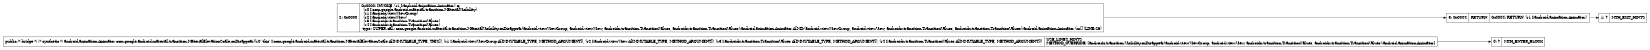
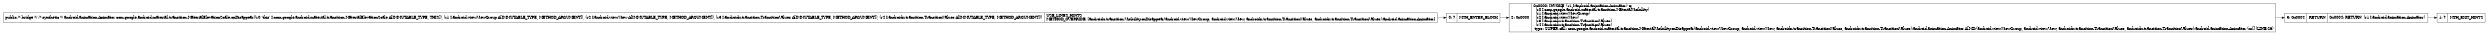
none -> (1503, 18)
